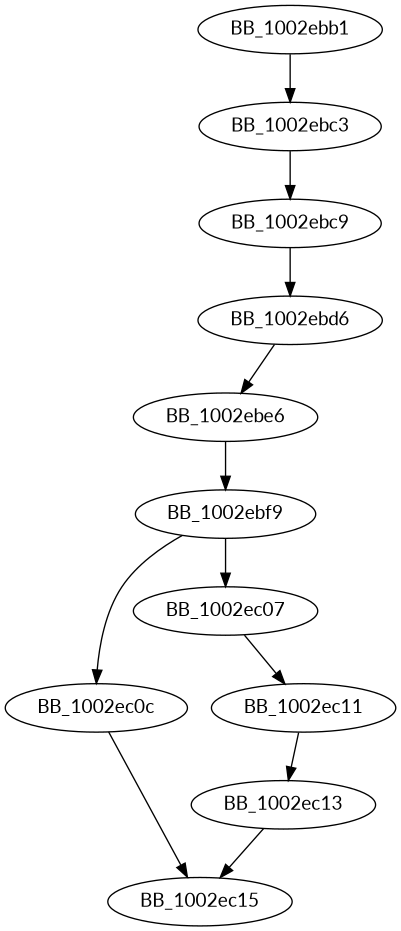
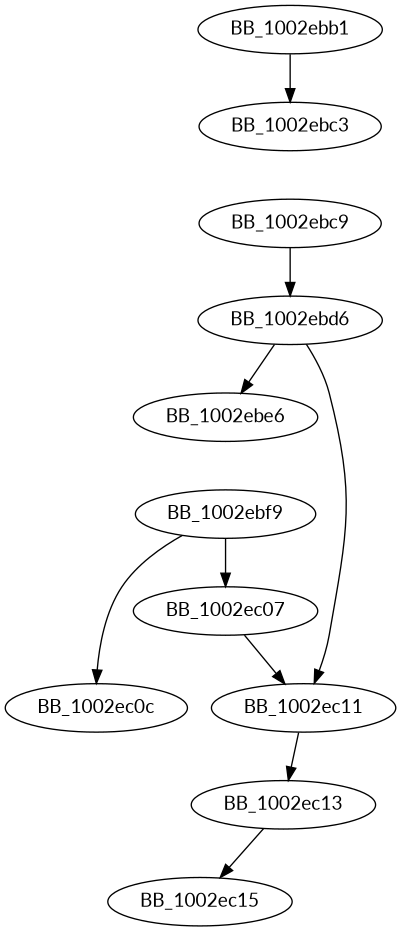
(290, 168) -> none
(226, 459) -> none
none -> (346, 505)
(145, 798) -> none
